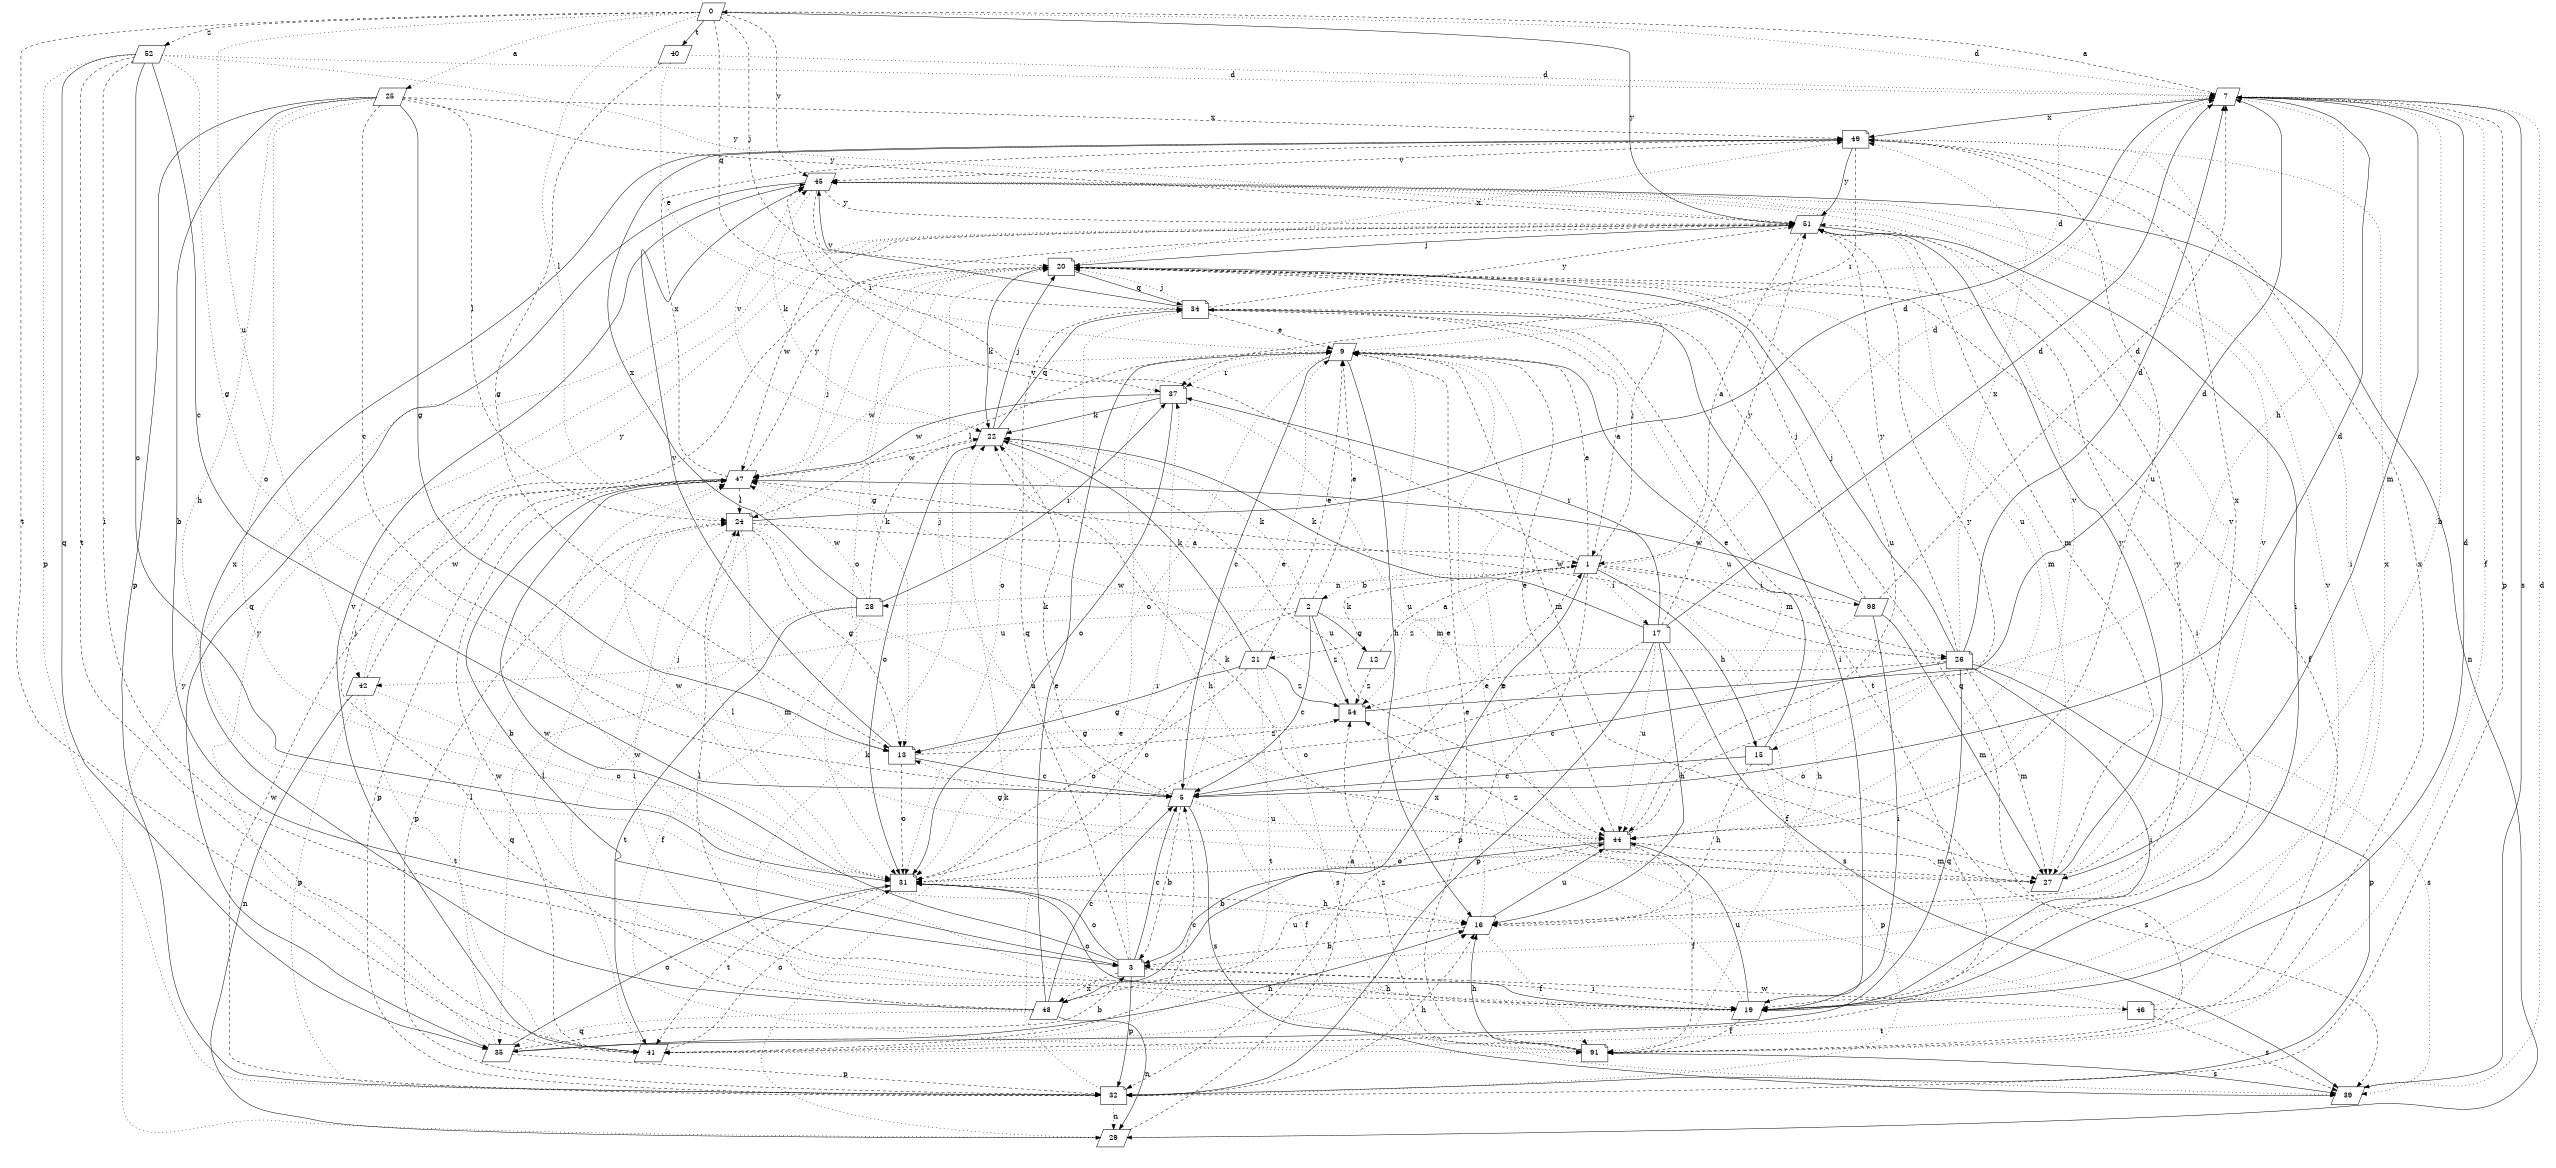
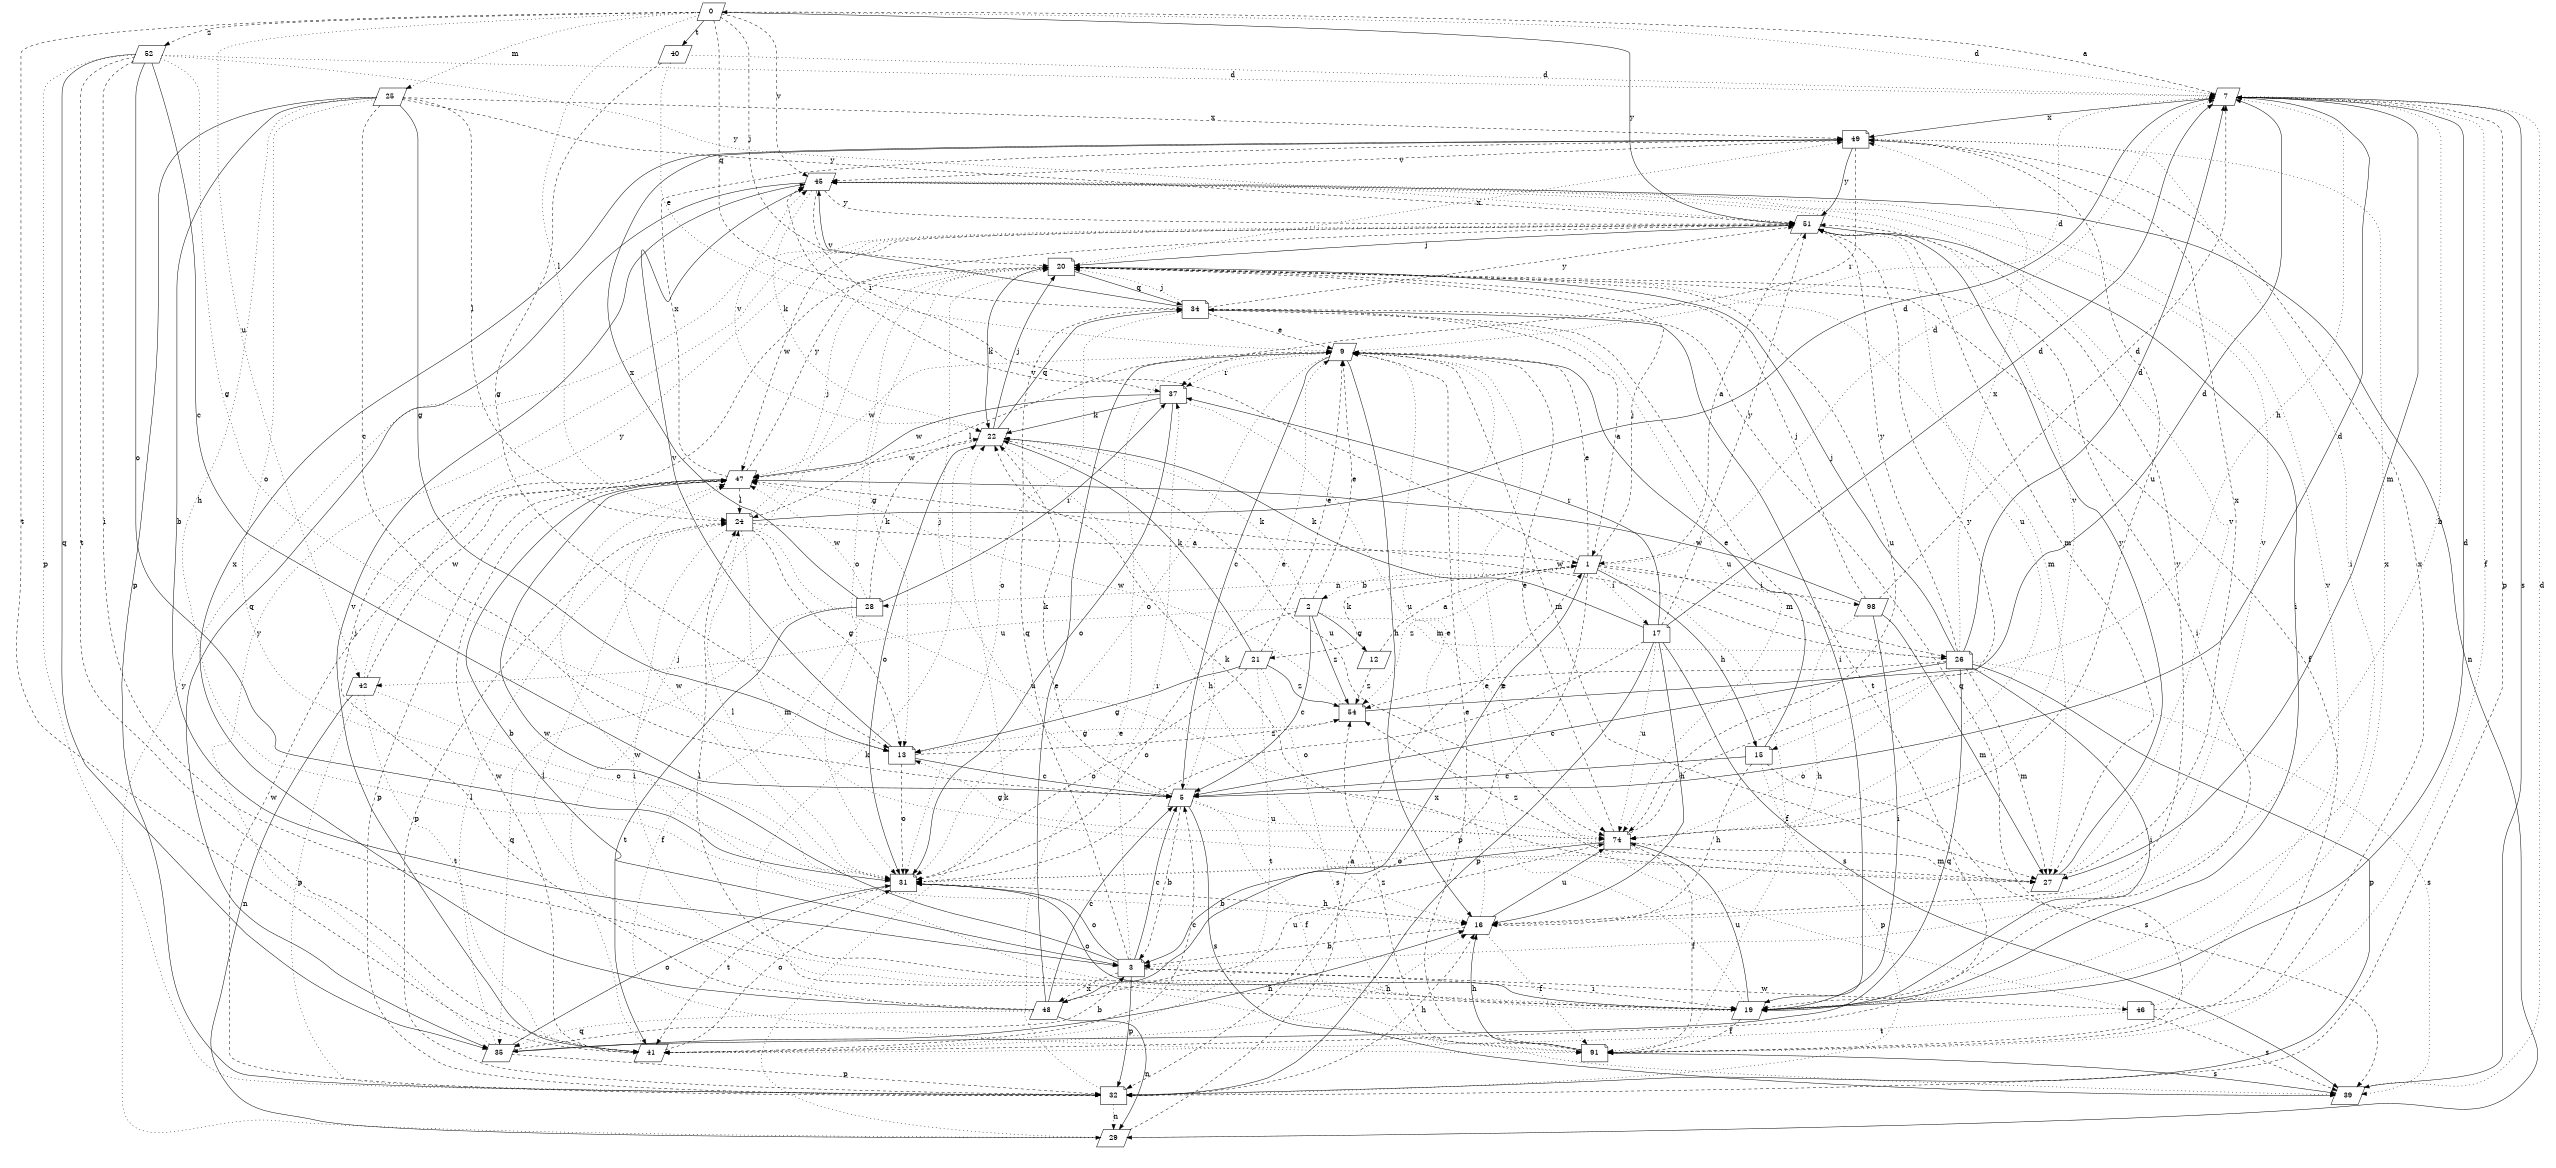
(515, 54) -> (515, 54)
(1617, 840) -> (1617, 840)
